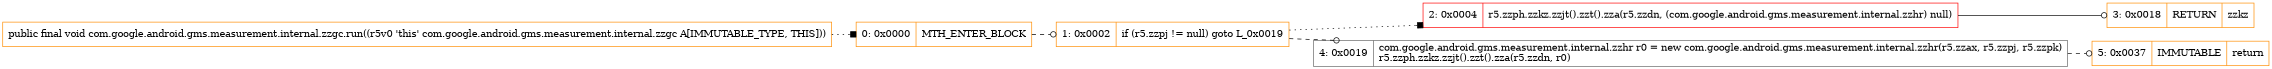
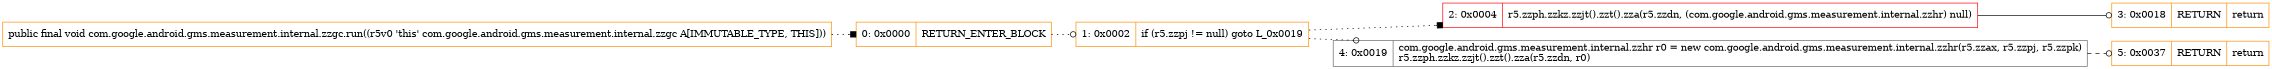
(2238, 15) -> (2248, 15)
(974, 34) -> (984, 34)
(1041, 34) -> (1061, 34)
(1311, 39) -> (1331, 39)
(2189, 53) -> (2199, 53)
